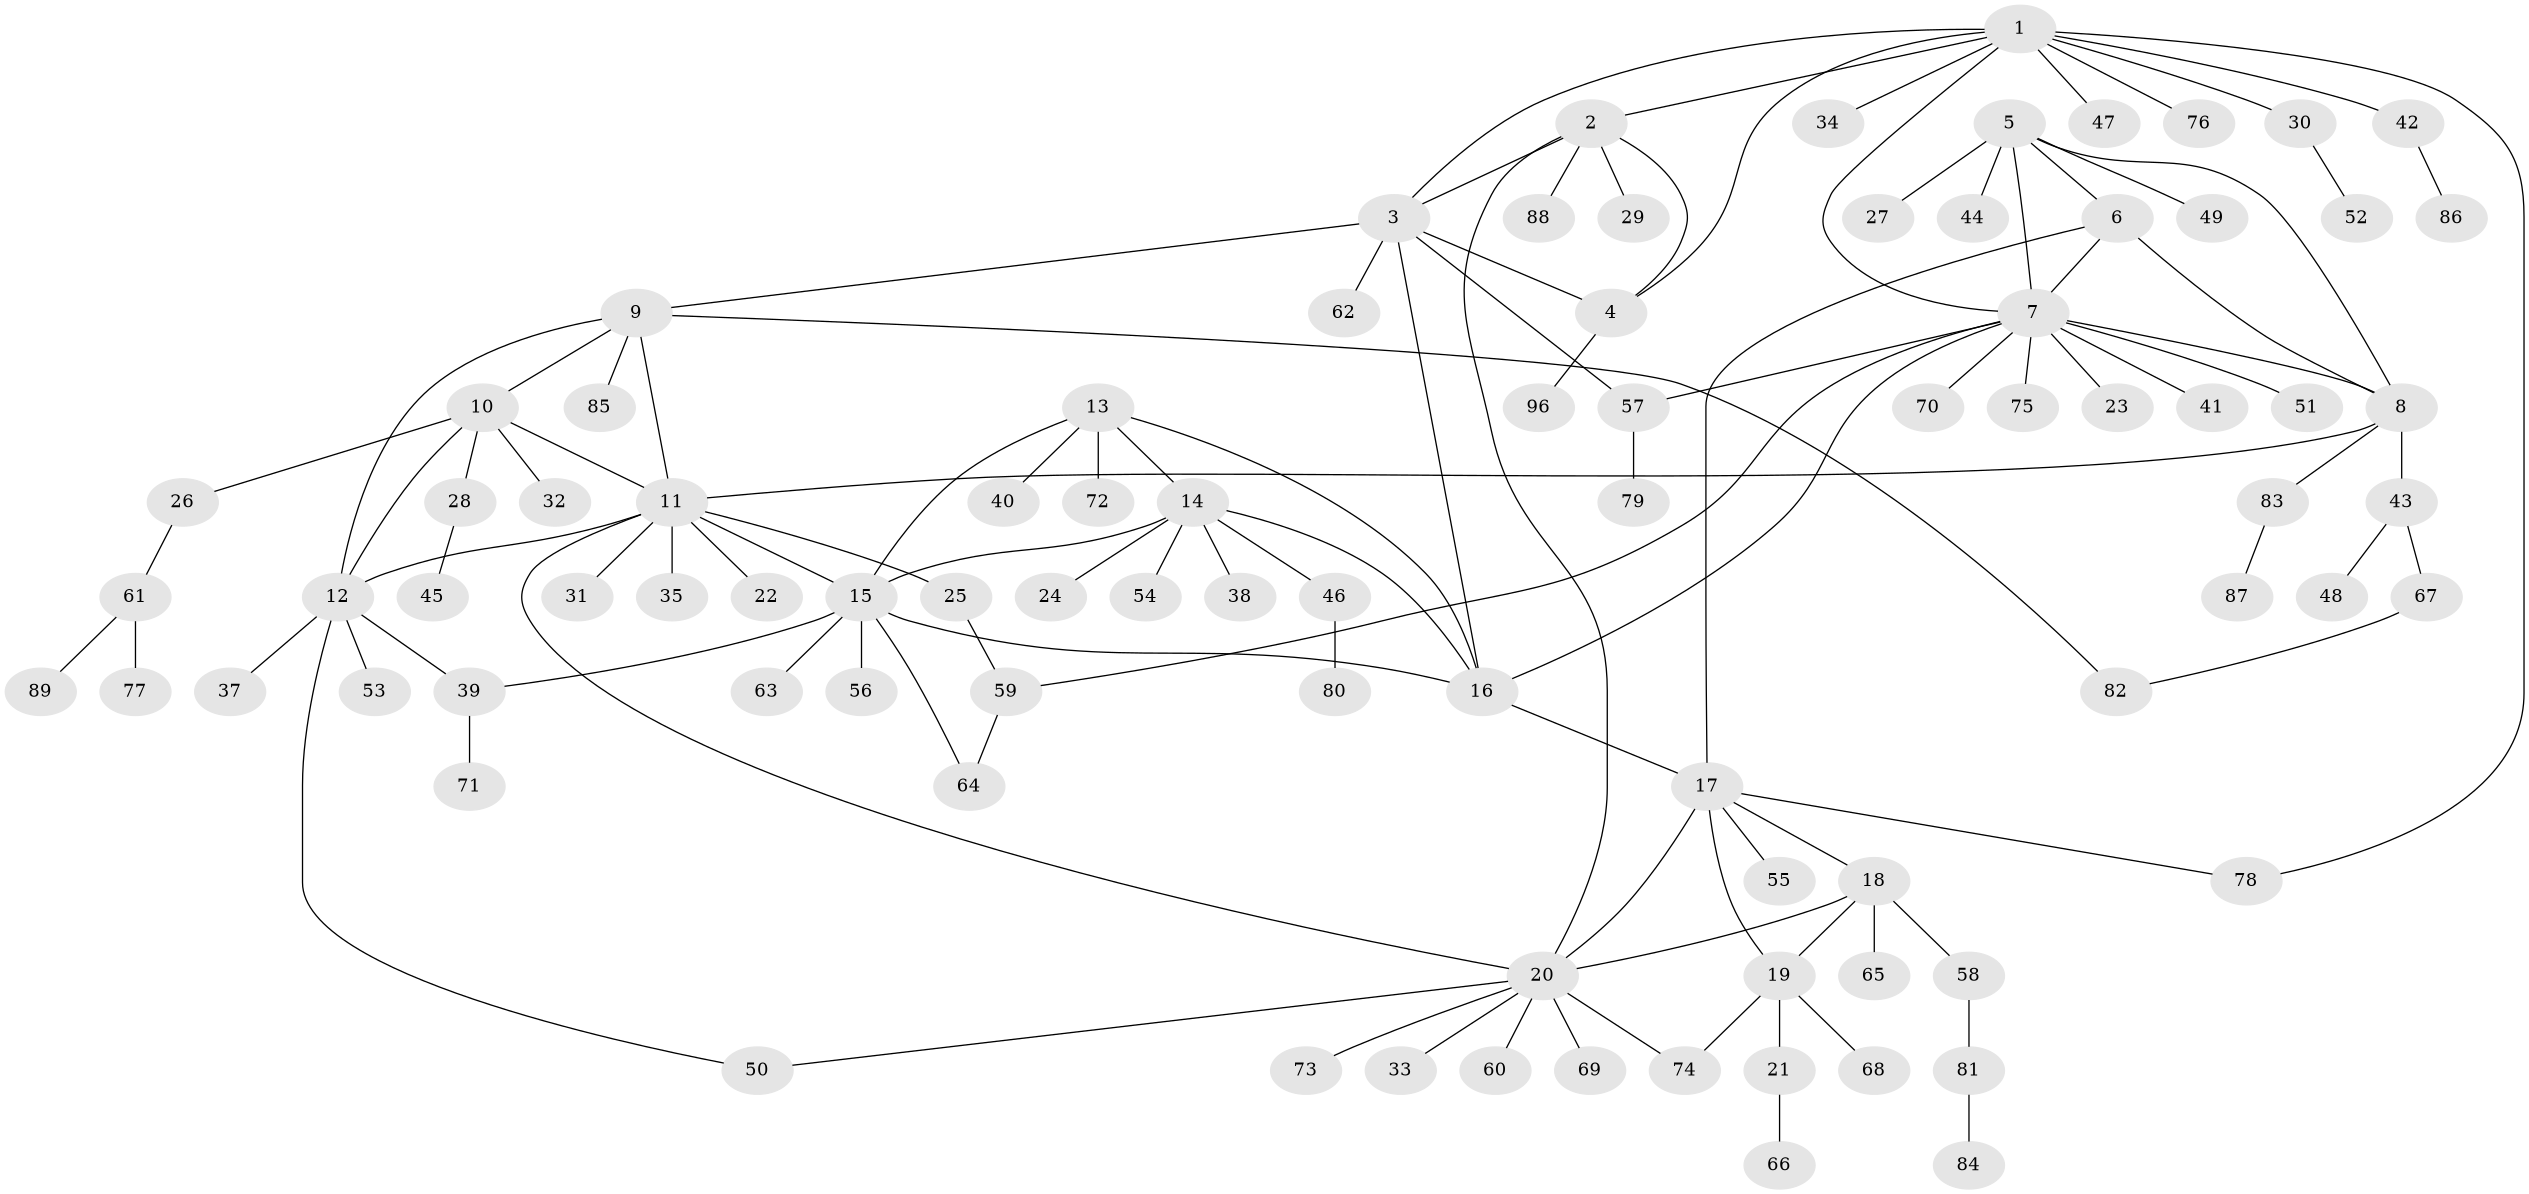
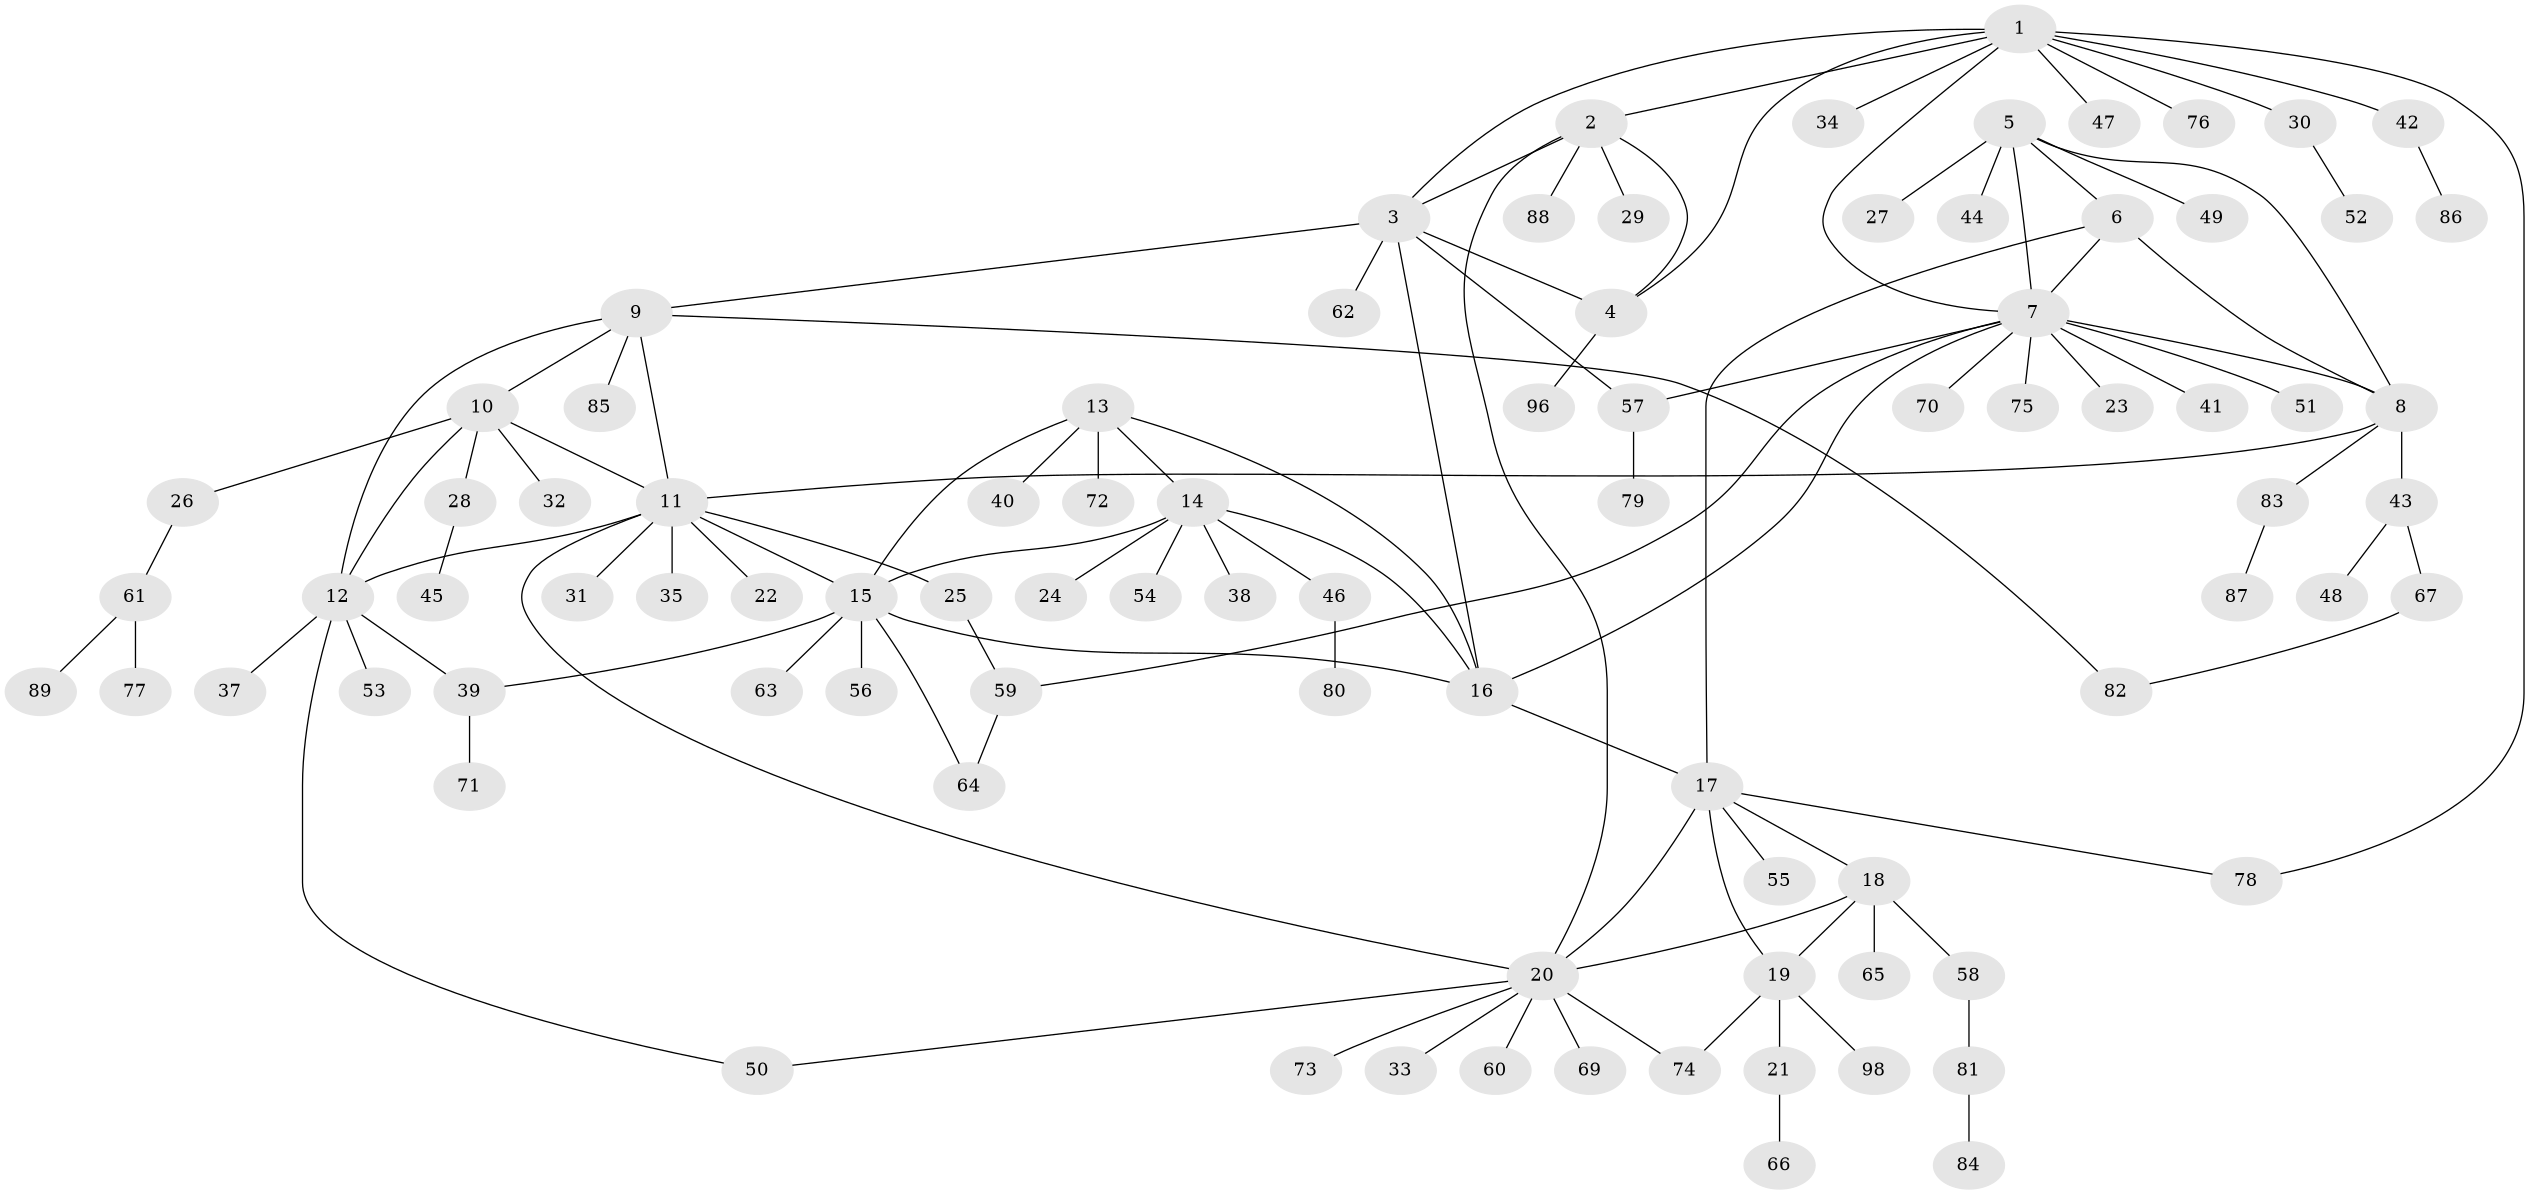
(1874, 1071) -> (1874, 1071)
